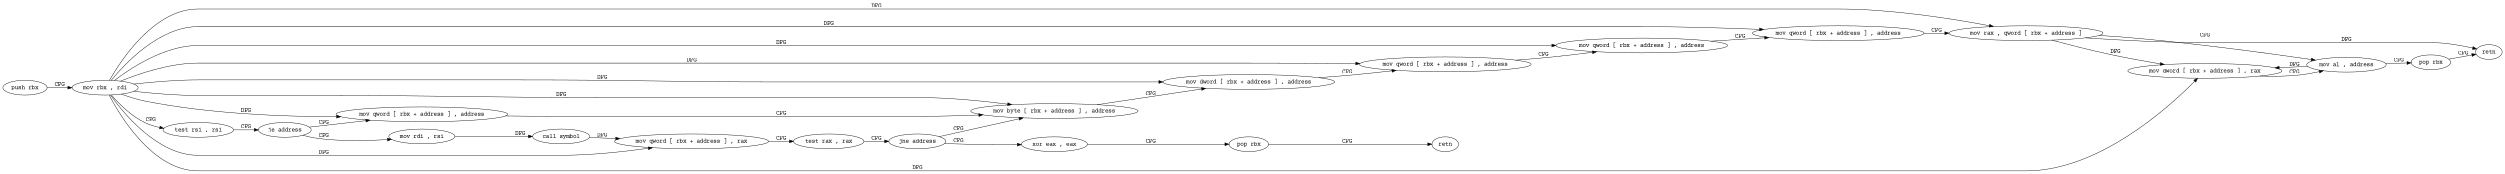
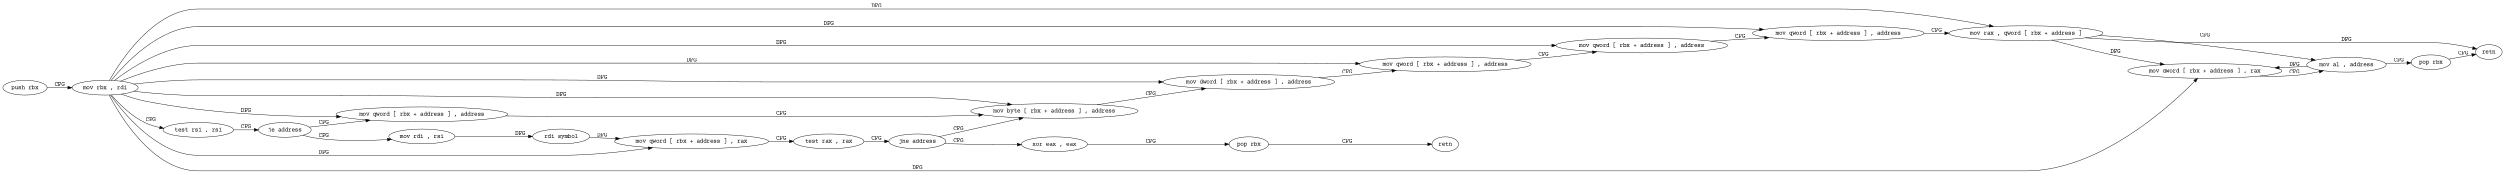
(561, 136) -> (561, 136)
